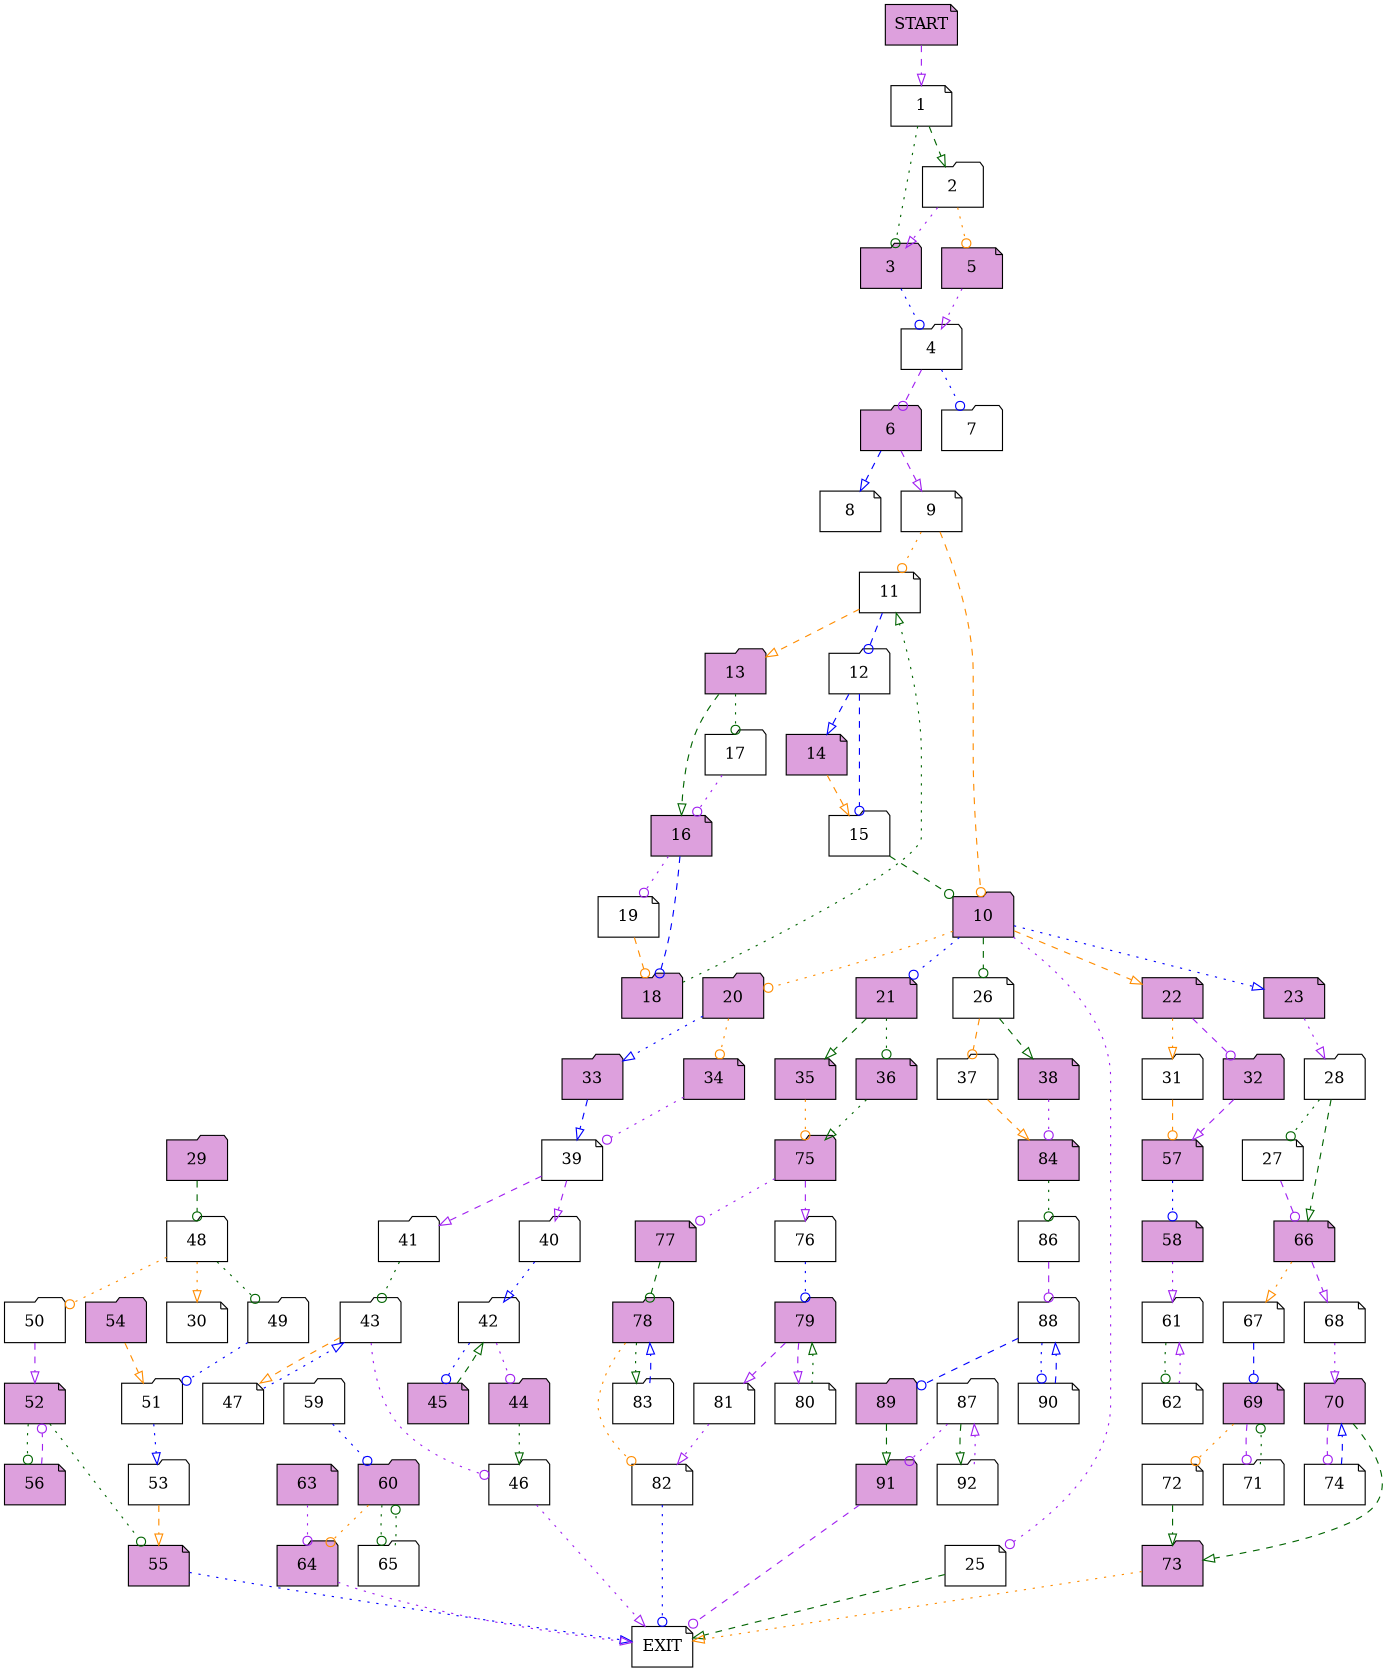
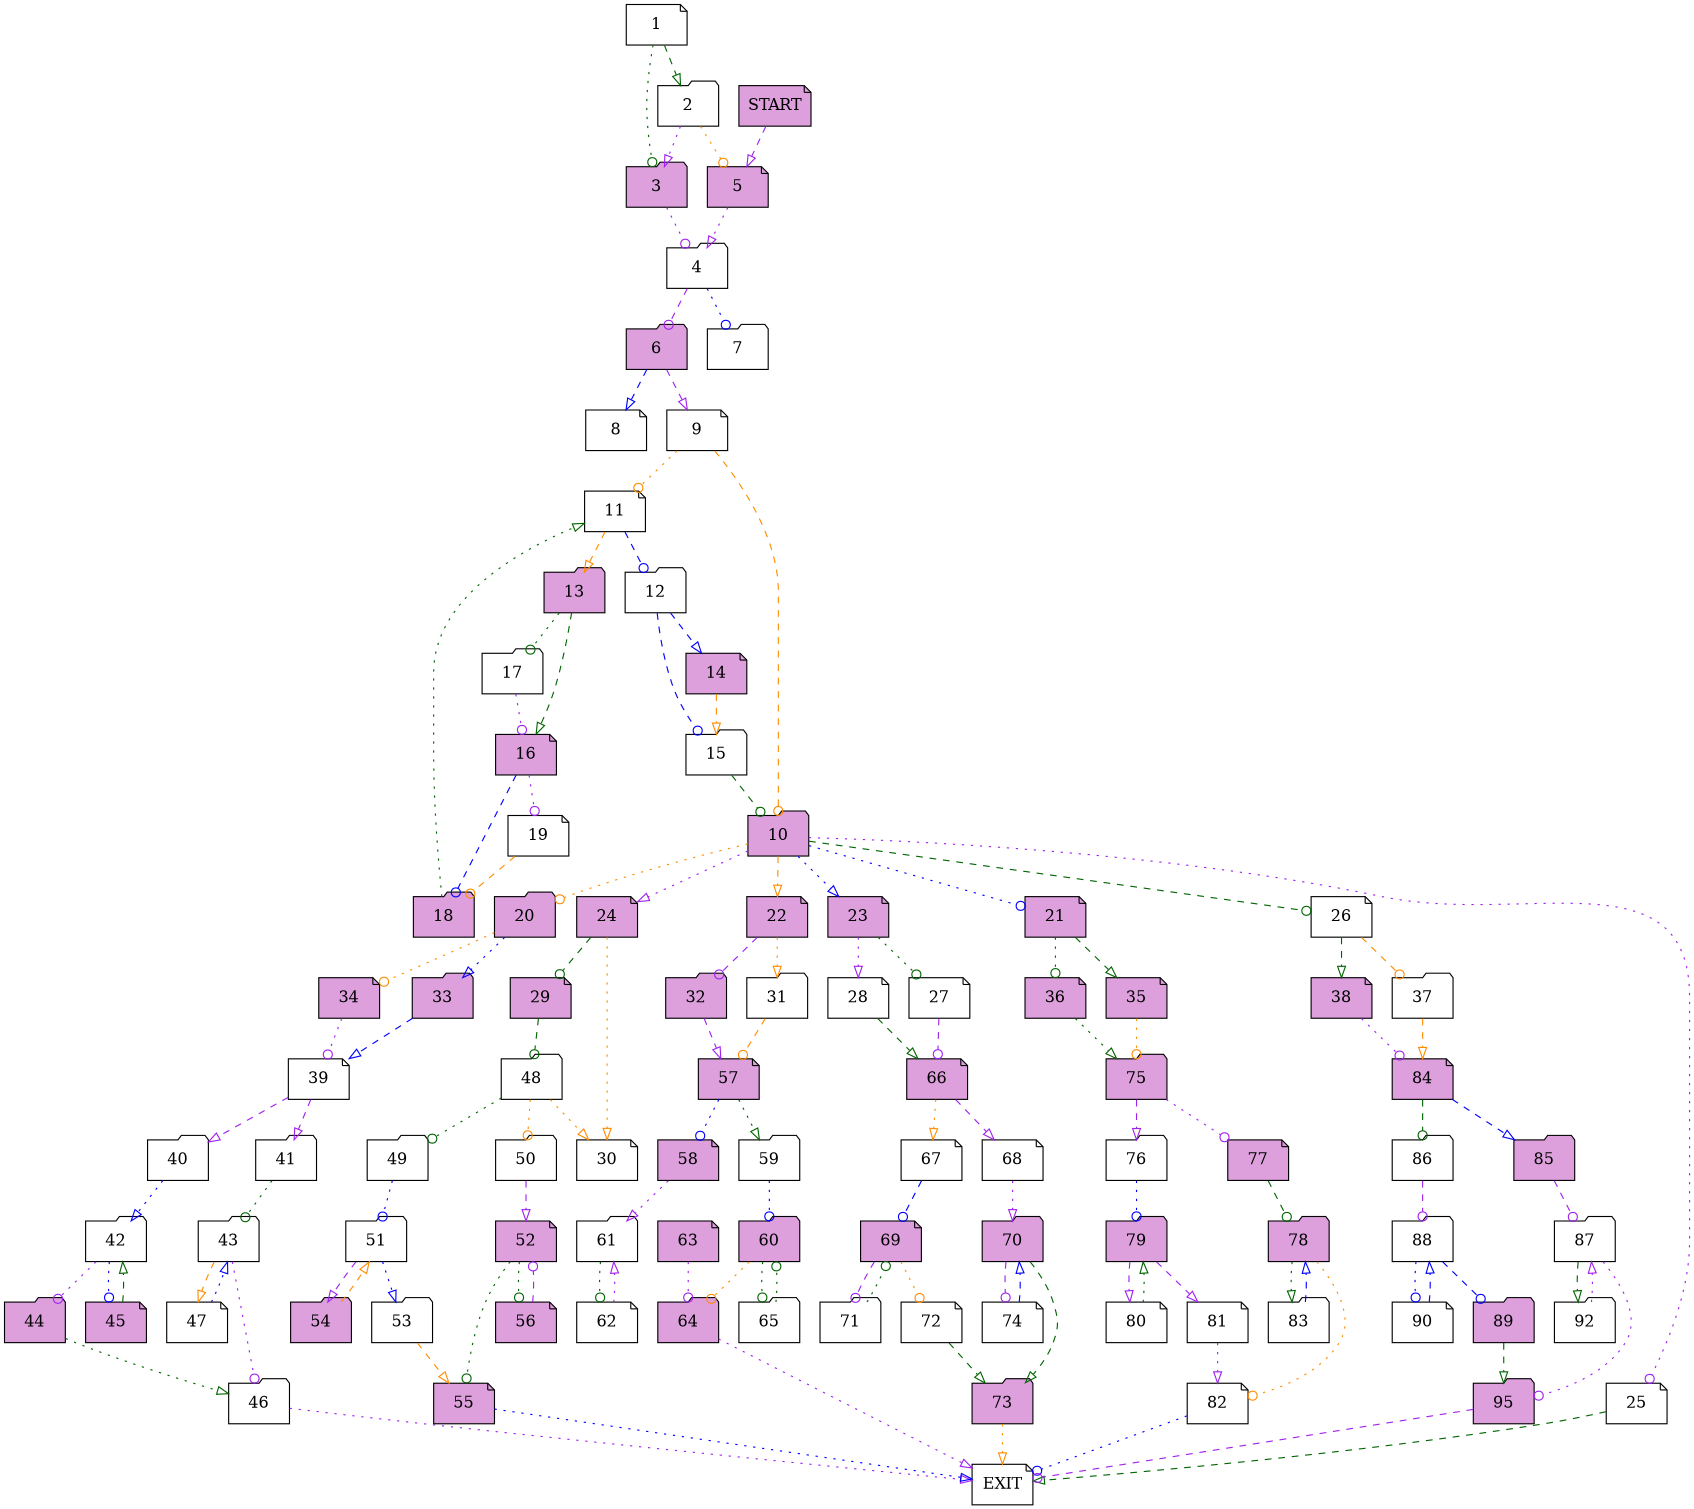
(921, 60) -> (759, 141)
(909, 305) -> (675, 224)
none -> (607, 917)
(1335, 1079) -> (858, 998)
none -> (746, 1115)
(1307, 1116) -> (896, 954)
(197, 1160) -> (541, 998)
none -> (1544, 1160)
(1049, 1196) -> (1423, 1115)
none -> (345, 1277)
(886, 1485) -> (1504, 1403)
